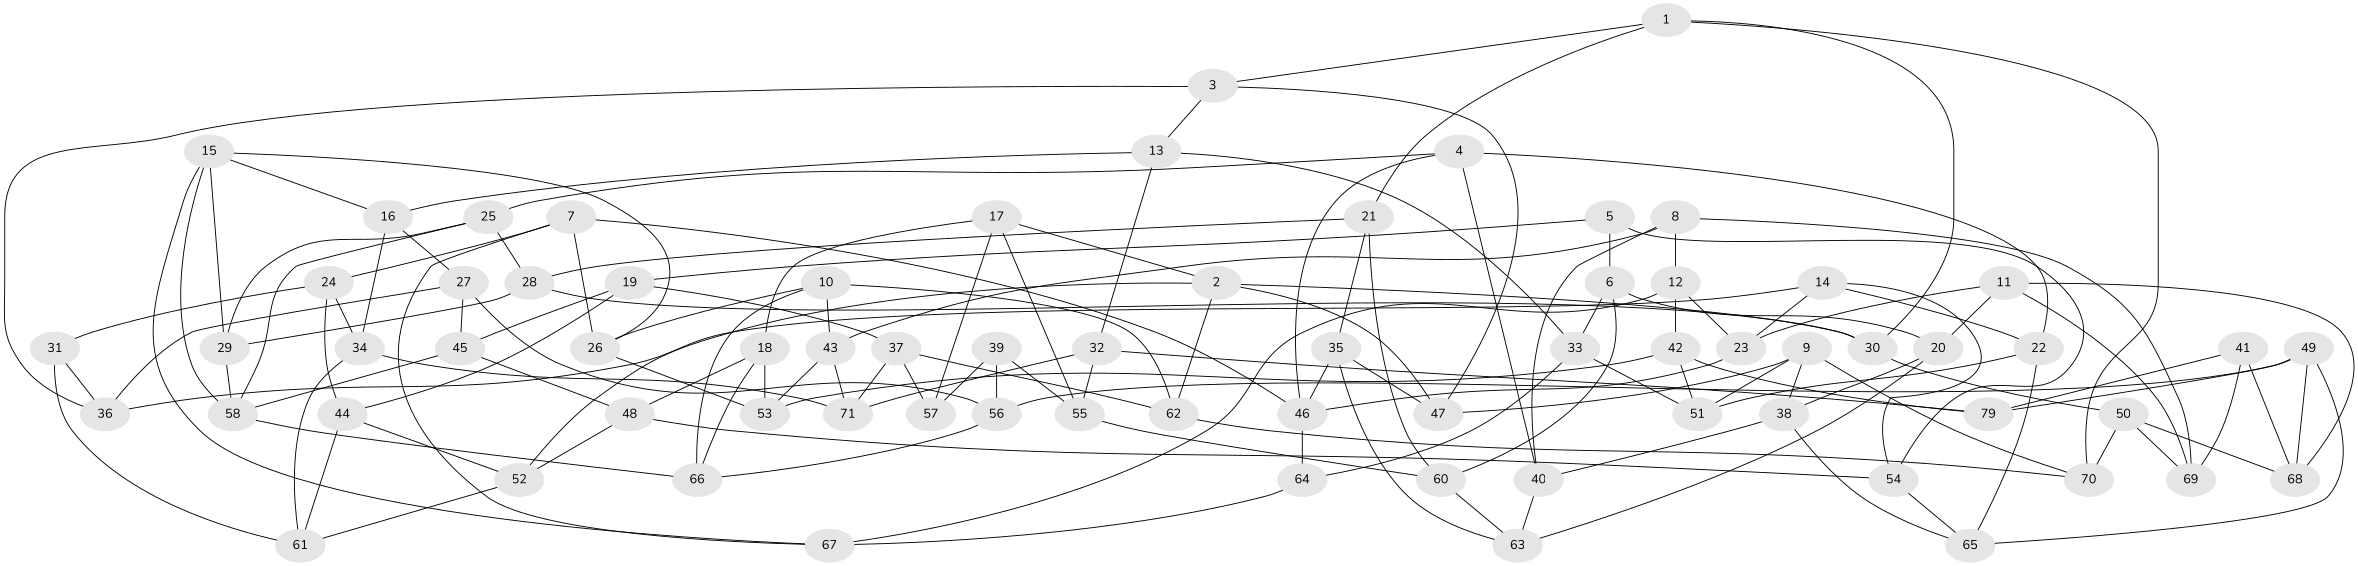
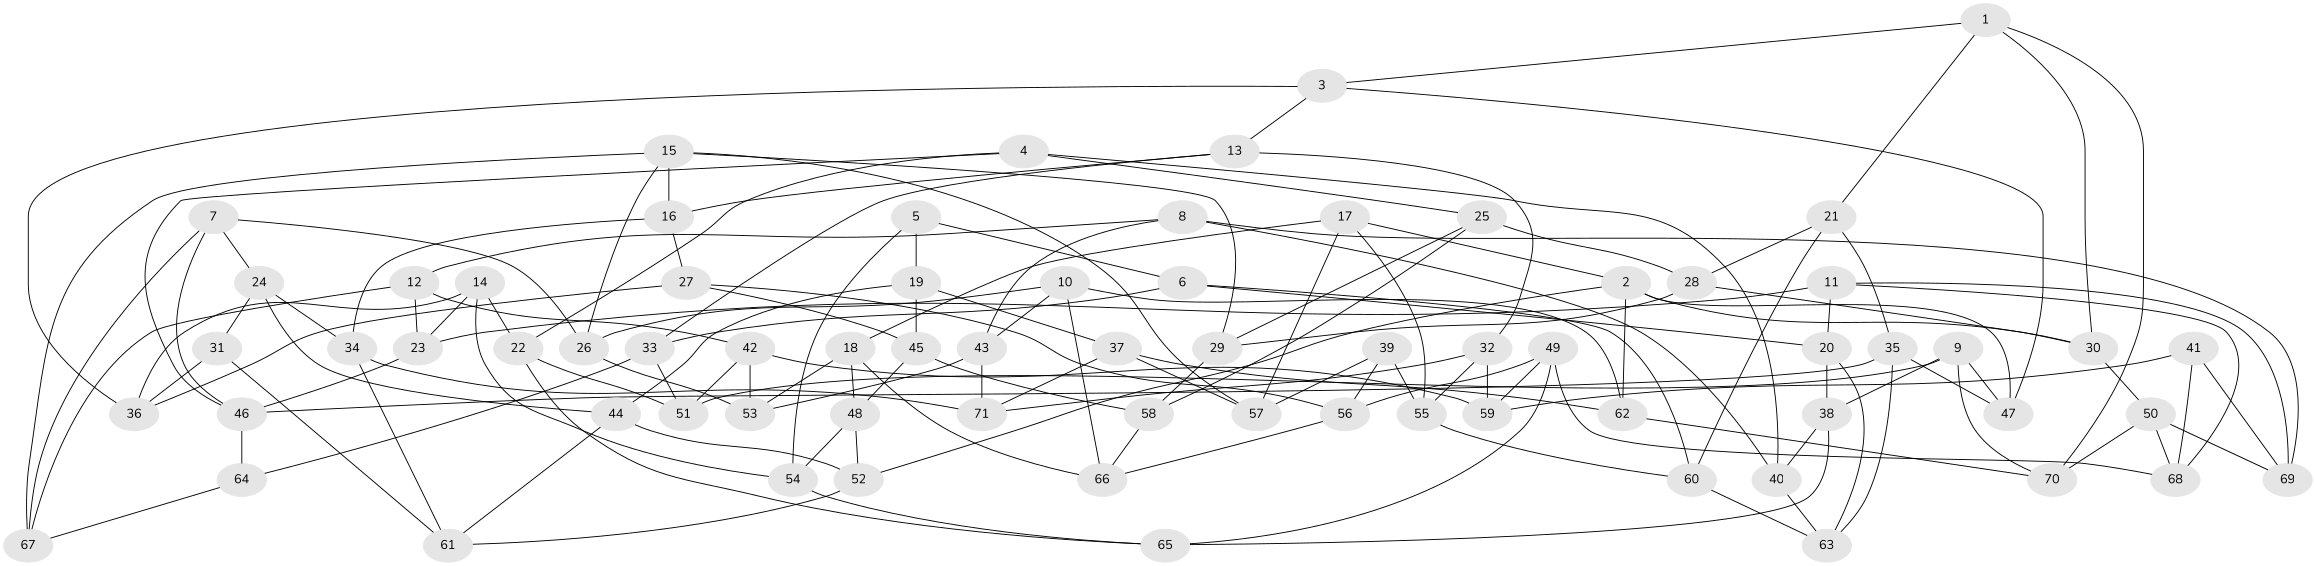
(181, 288) -> (998, 213)
(1989, 414) -> (1487, 414)
